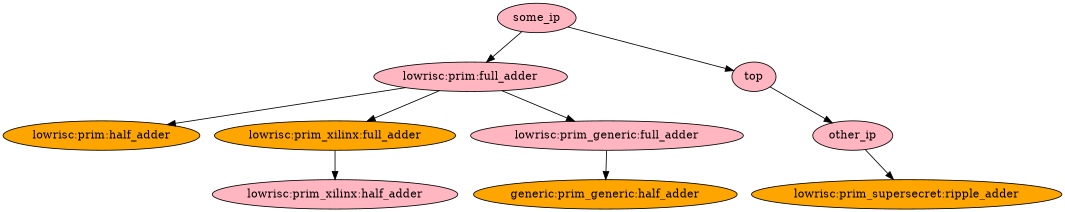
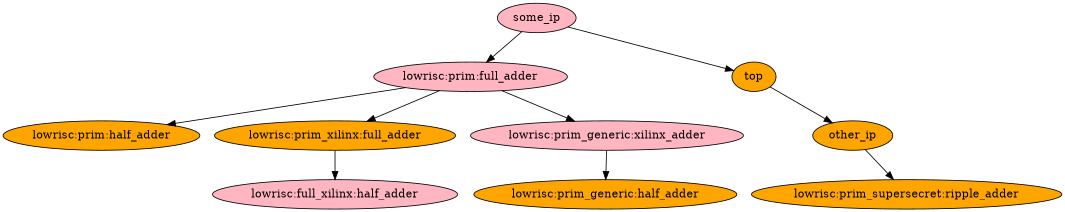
(754, 77) -> (754, 77)
(607, 136) -> (607, 136)
(853, 136) -> (853, 136)
(335, 194) -> (335, 194)
(605, 194) -> (605, 194)
